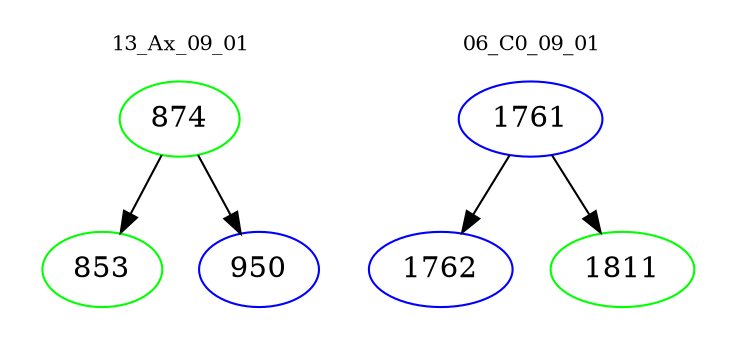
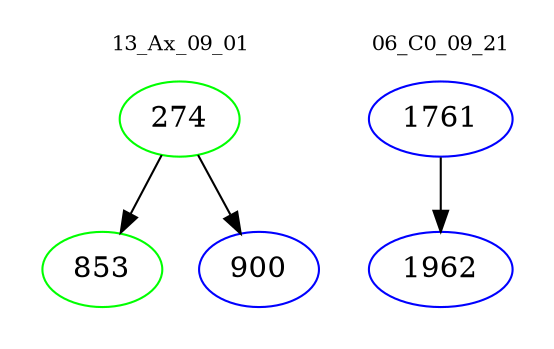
(532, 45) -> (441, 45)
(180, 119) -> (180, 119)
(259, 269) -> (259, 269)
(441, 269) -> (441, 269)
(622, 269) -> none
